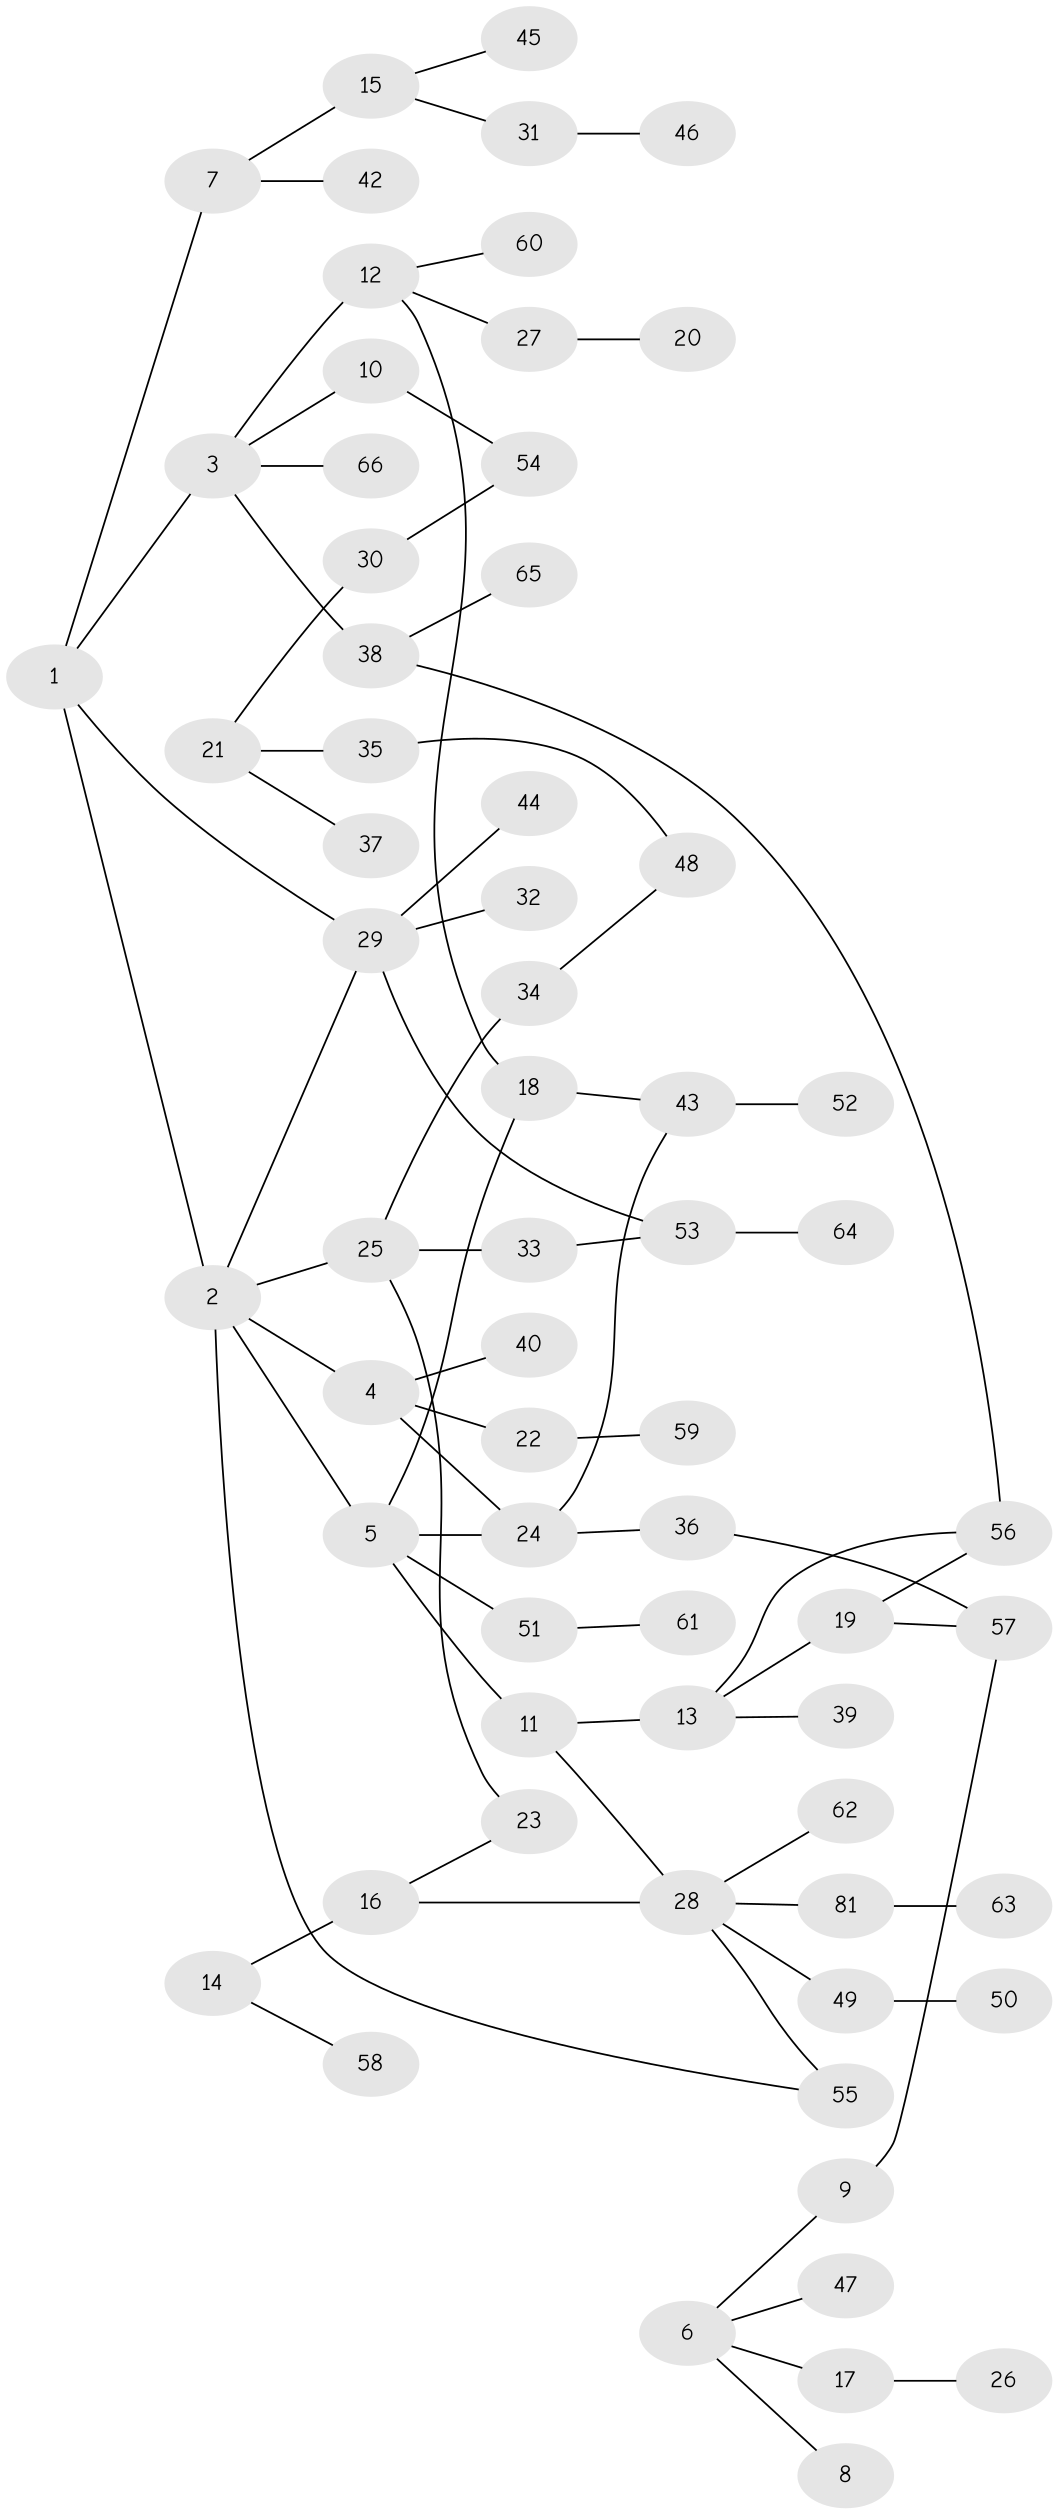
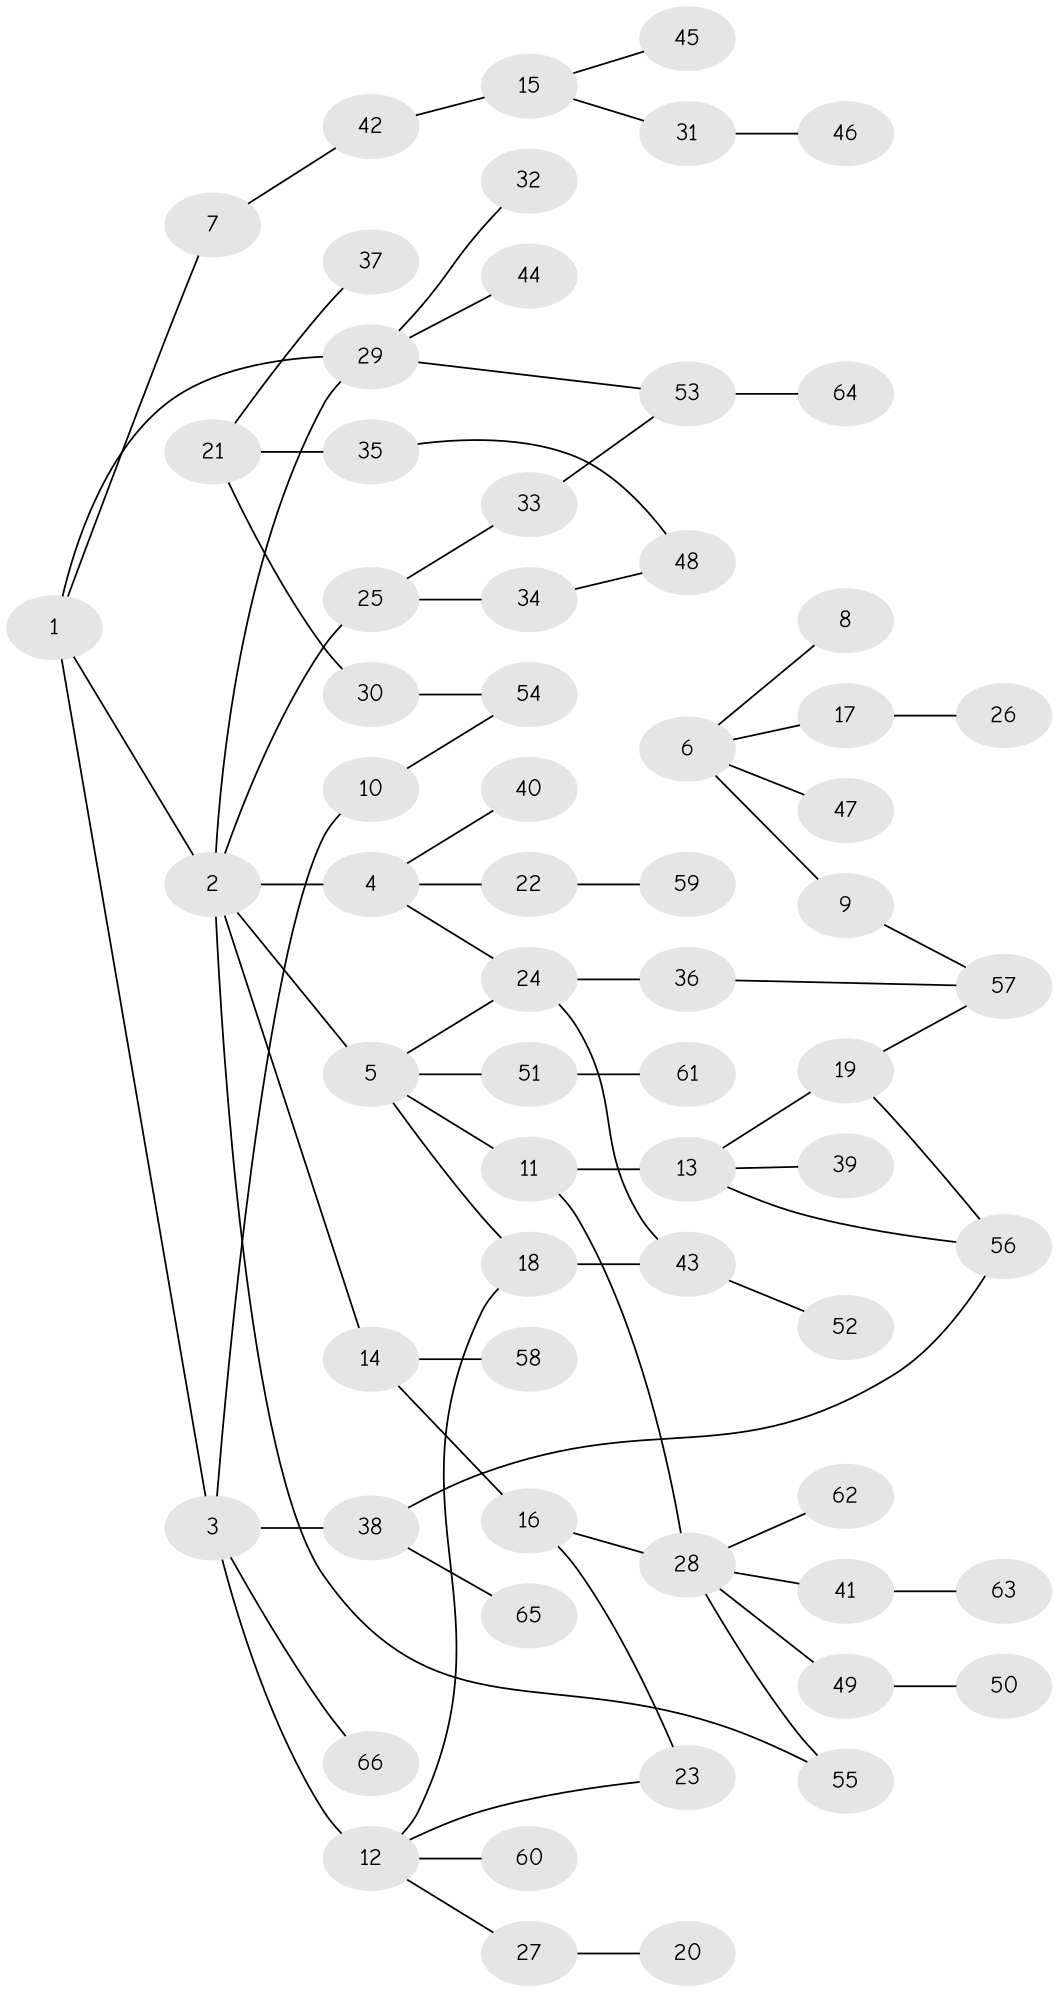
(292, 134) -> (450, 106)
none -> (292, 1122)
(440, 1554) -> (522, 1801)
(846, 1906) -> (846, 1591)
